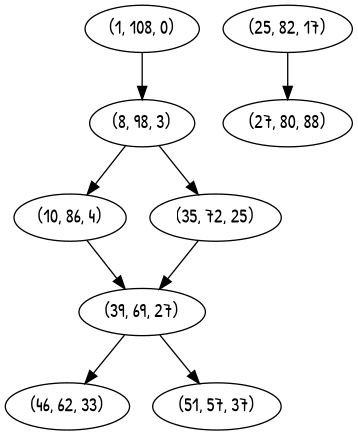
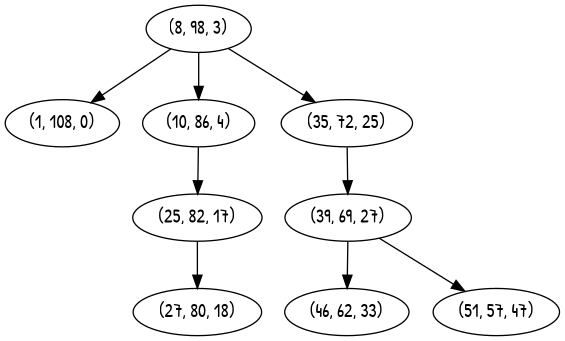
(142, 70) -> (136, 72)
(288, 123) -> (197, 312)
(102, 259) -> (198, 164)
(217, 406) -> (496, 312)
